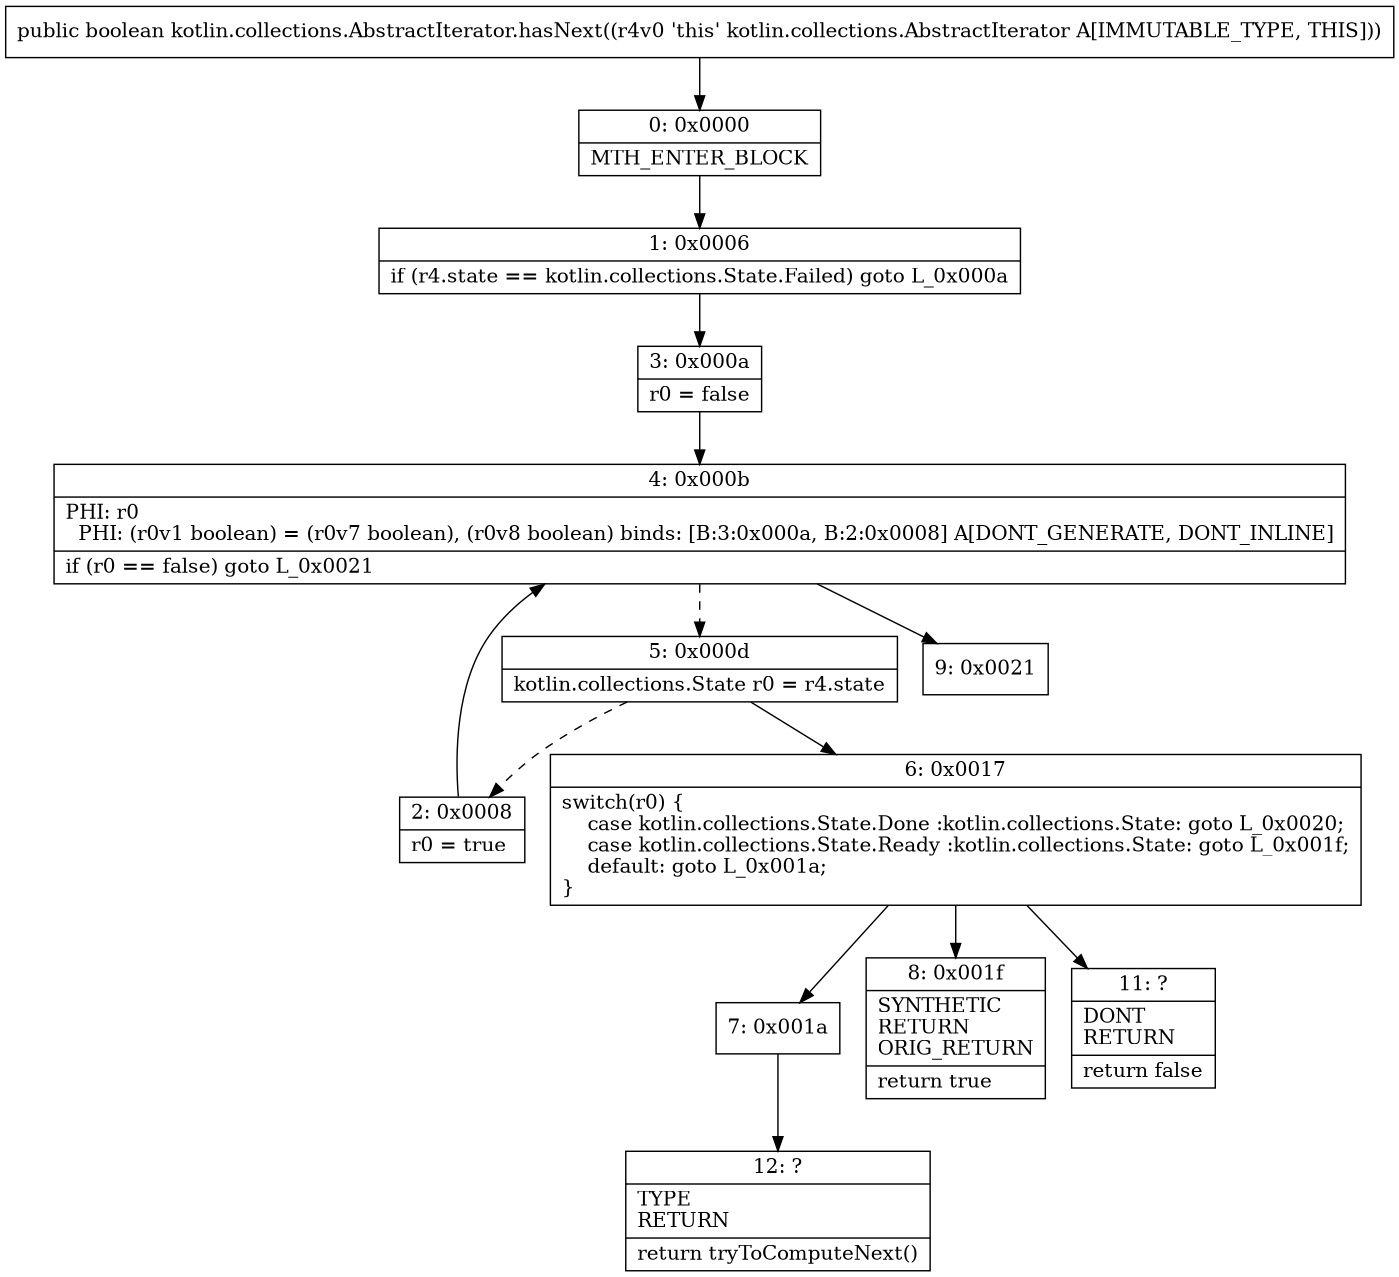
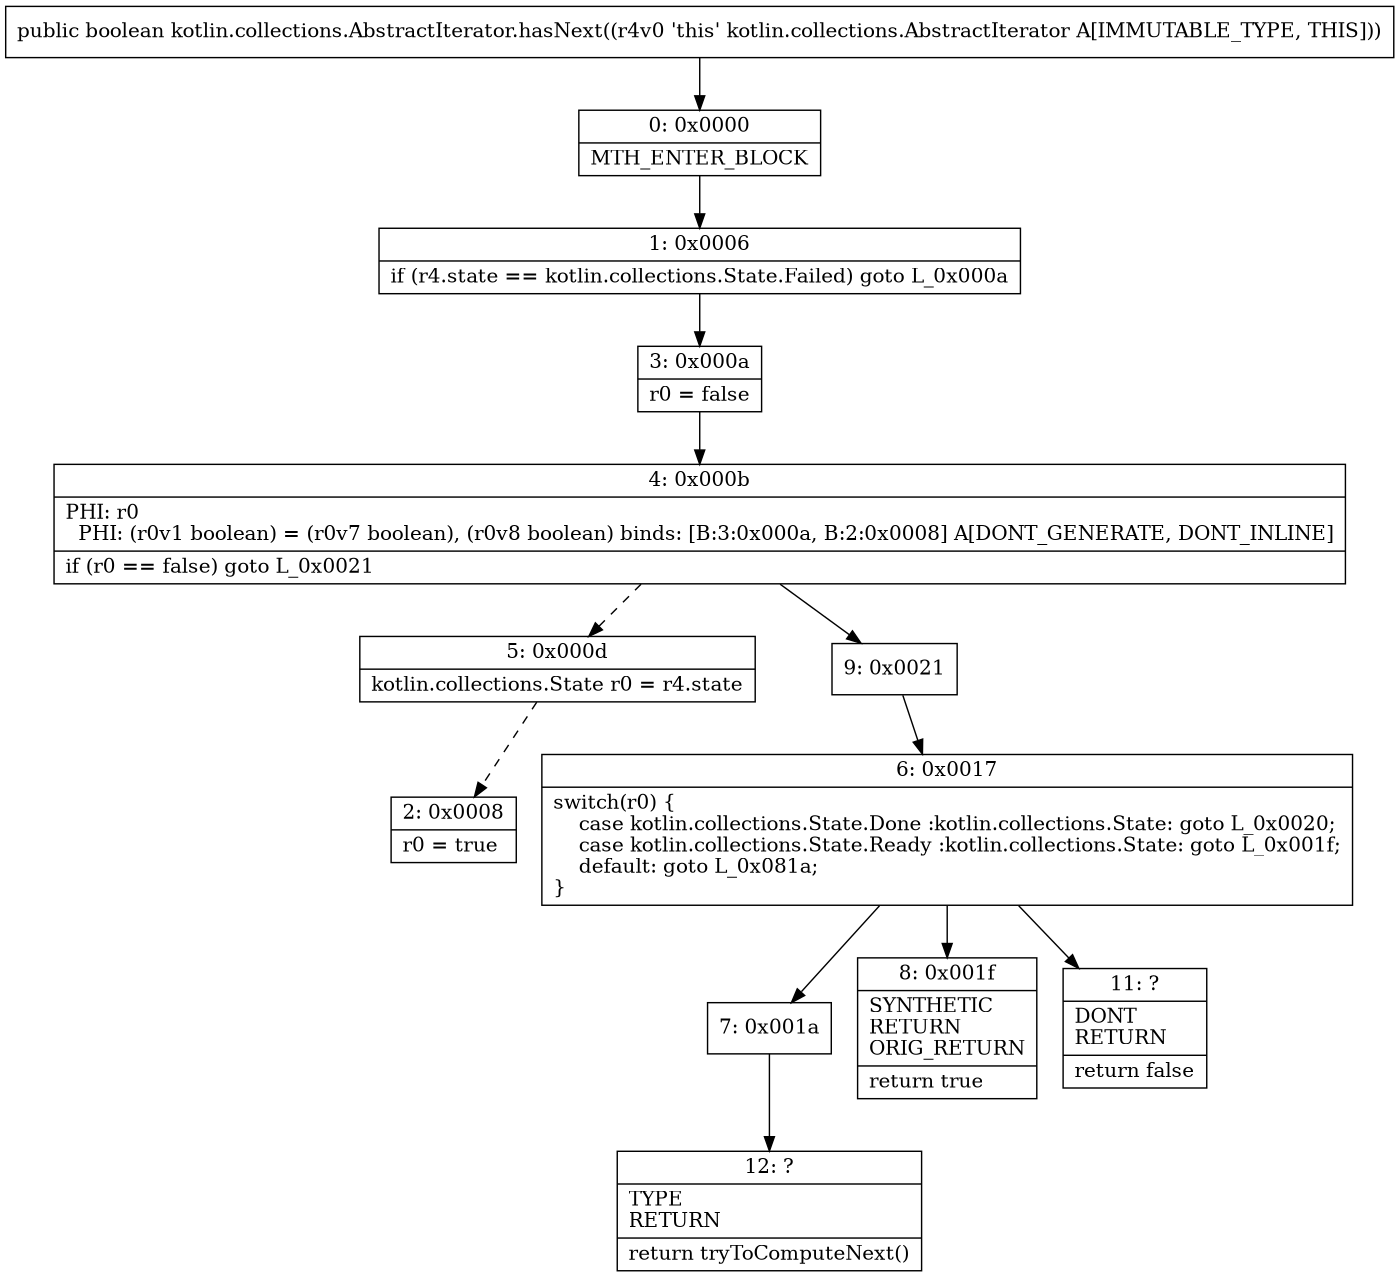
(467, 683) -> none
(787, 724) -> (910, 718)
(695, 867) -> (686, 867)
